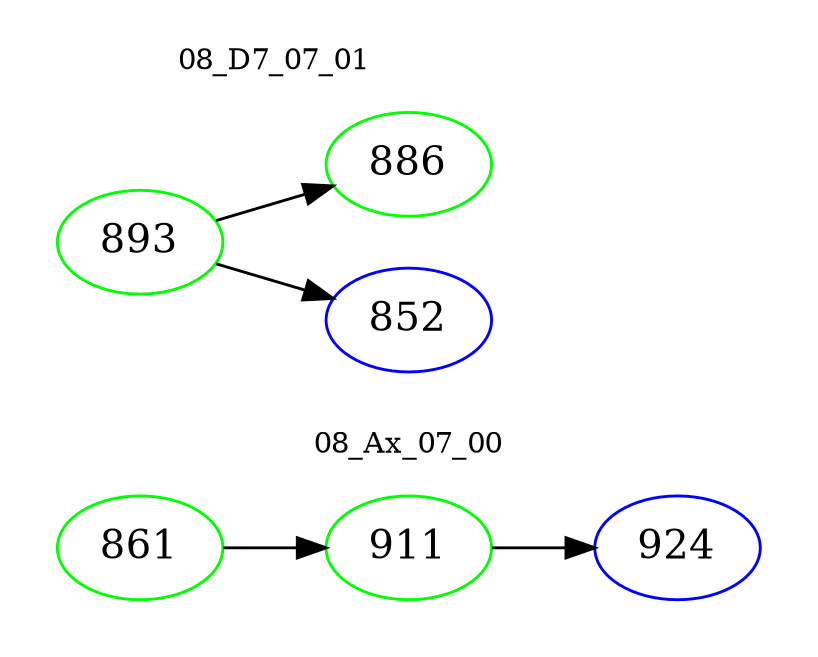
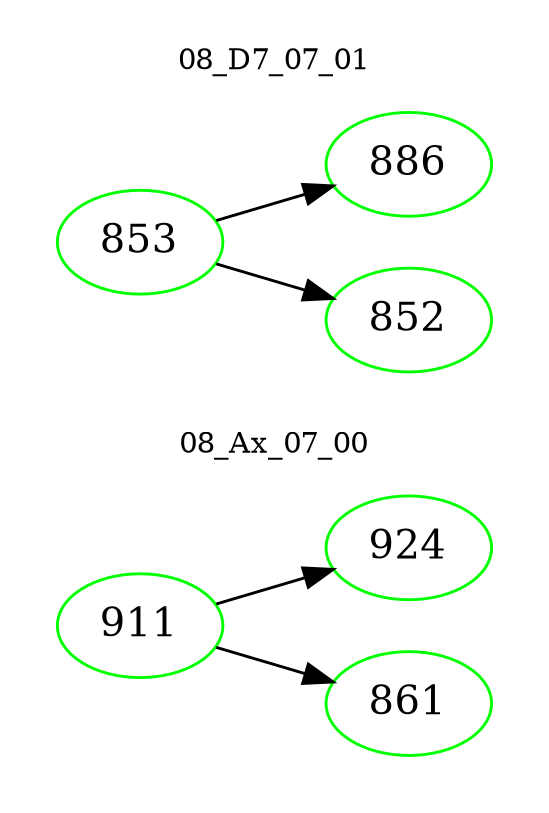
(140, 242) -> (140, 242)
(409, 320) -> (409, 320)
(260, 548) -> (260, 660)
(678, 548) -> (409, 548)
